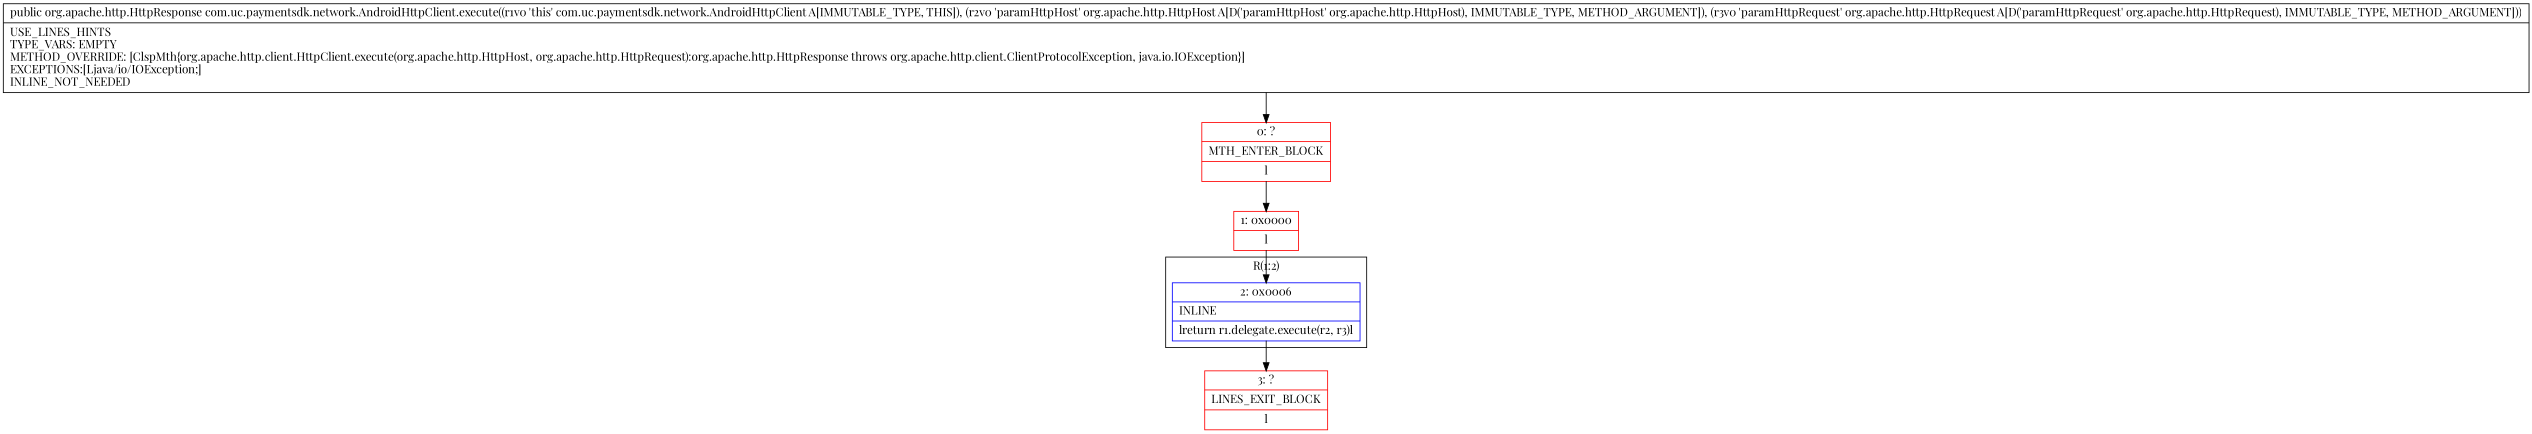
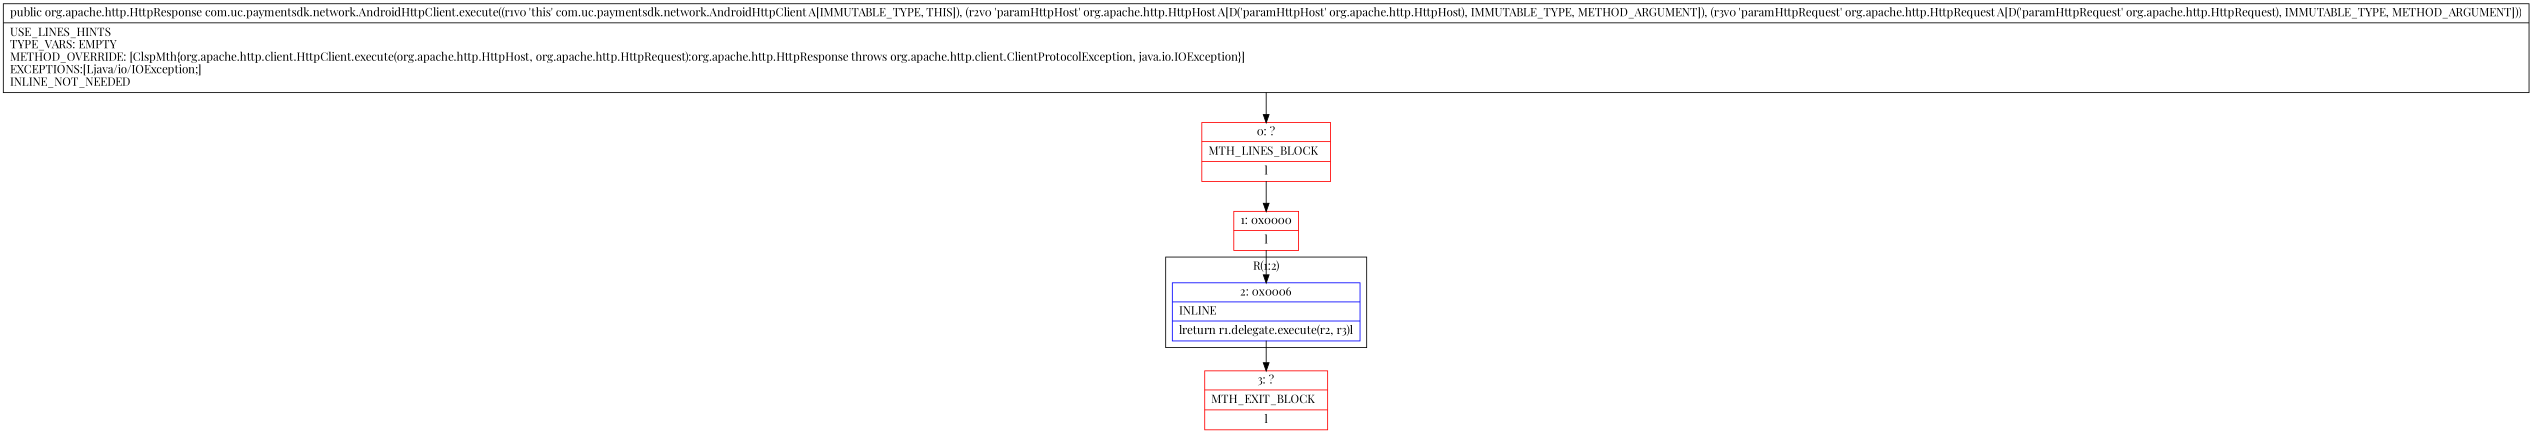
(1266, 151) -> (1264, 151)
(1266, 399) -> (1263, 399)
